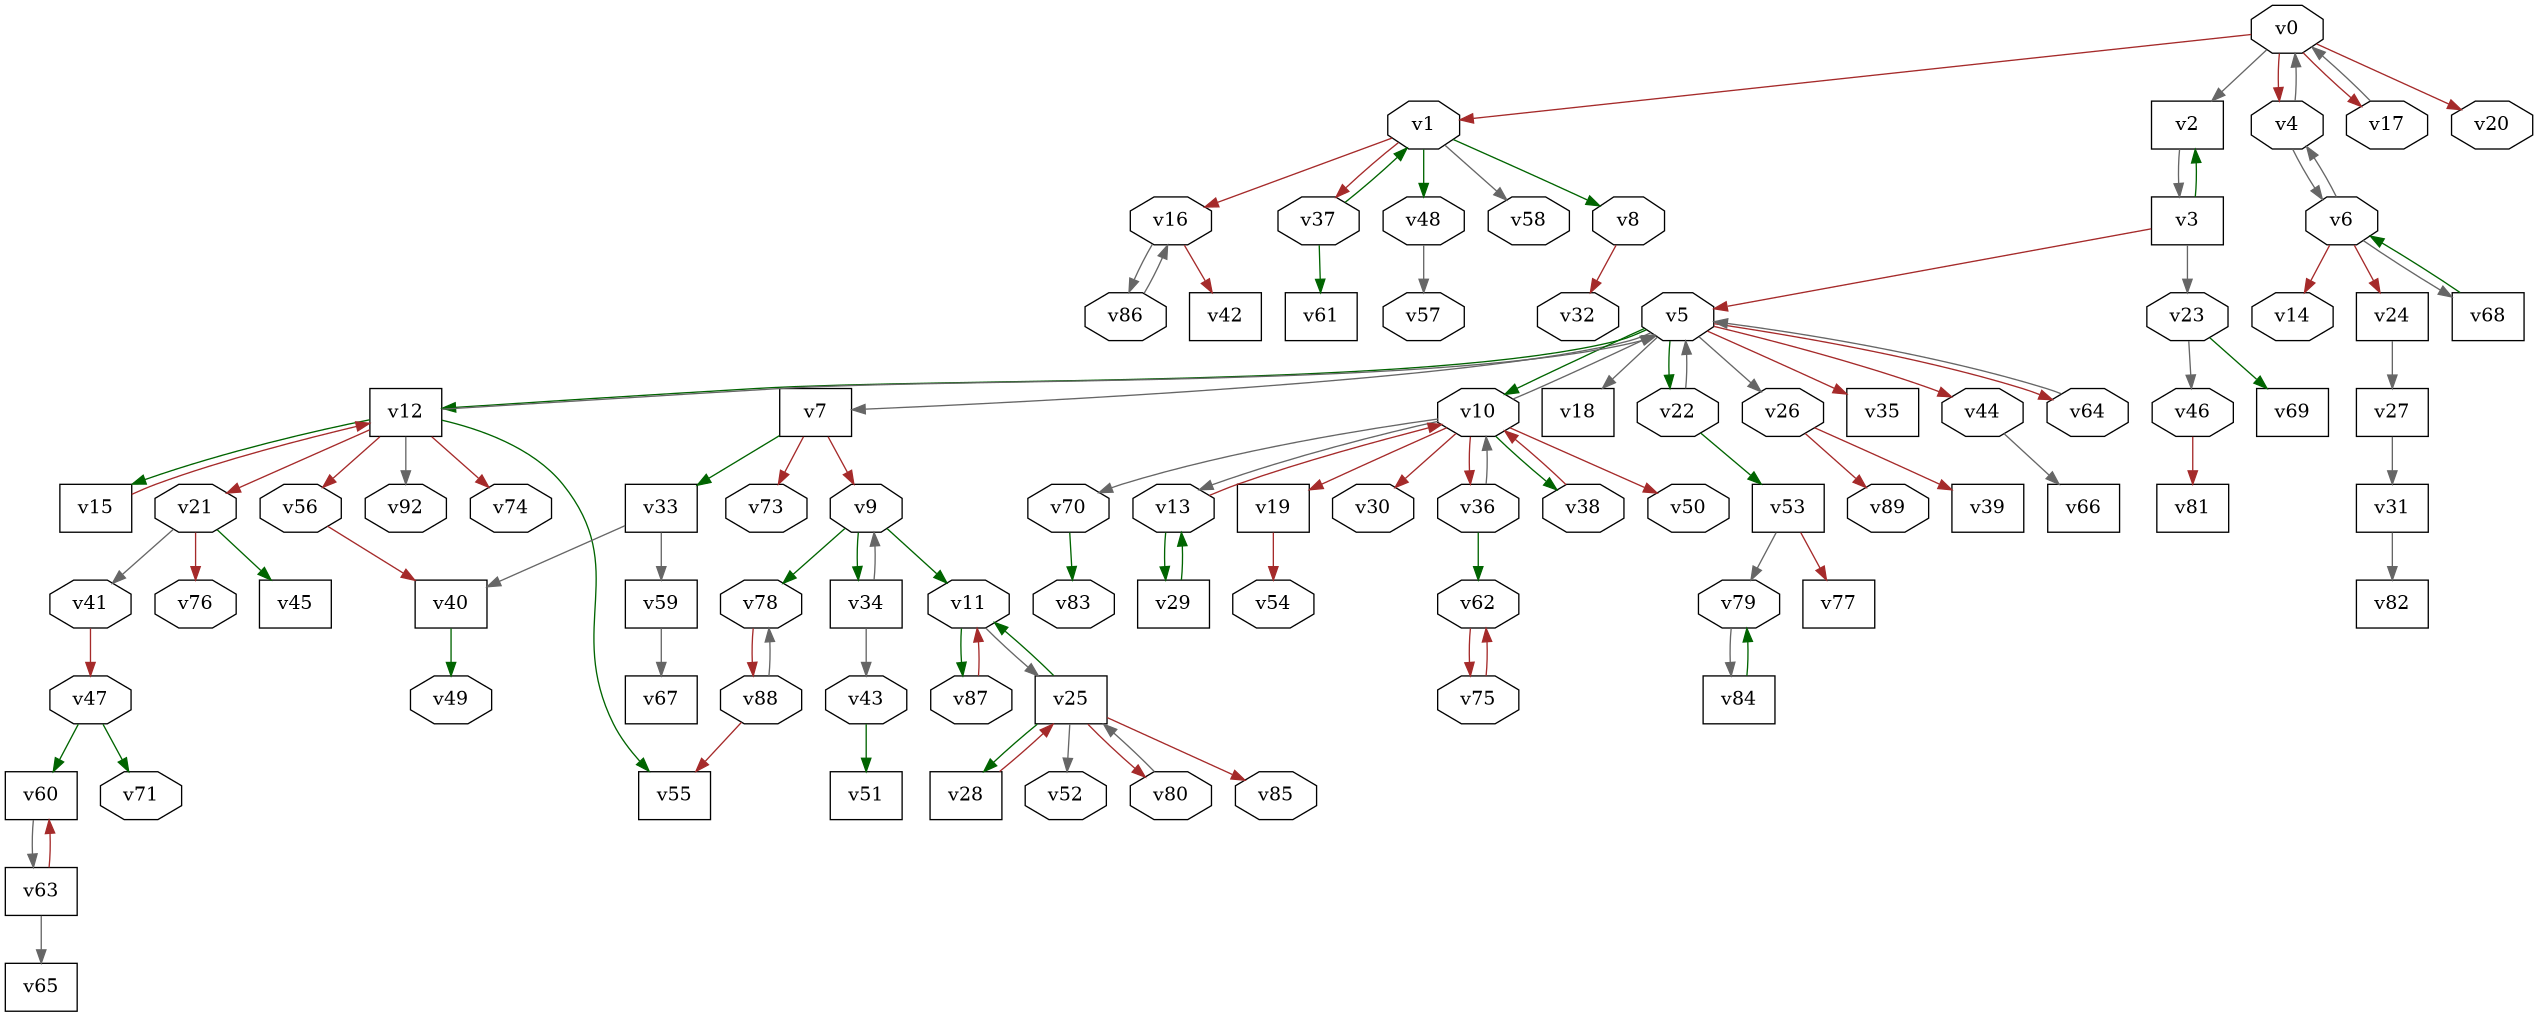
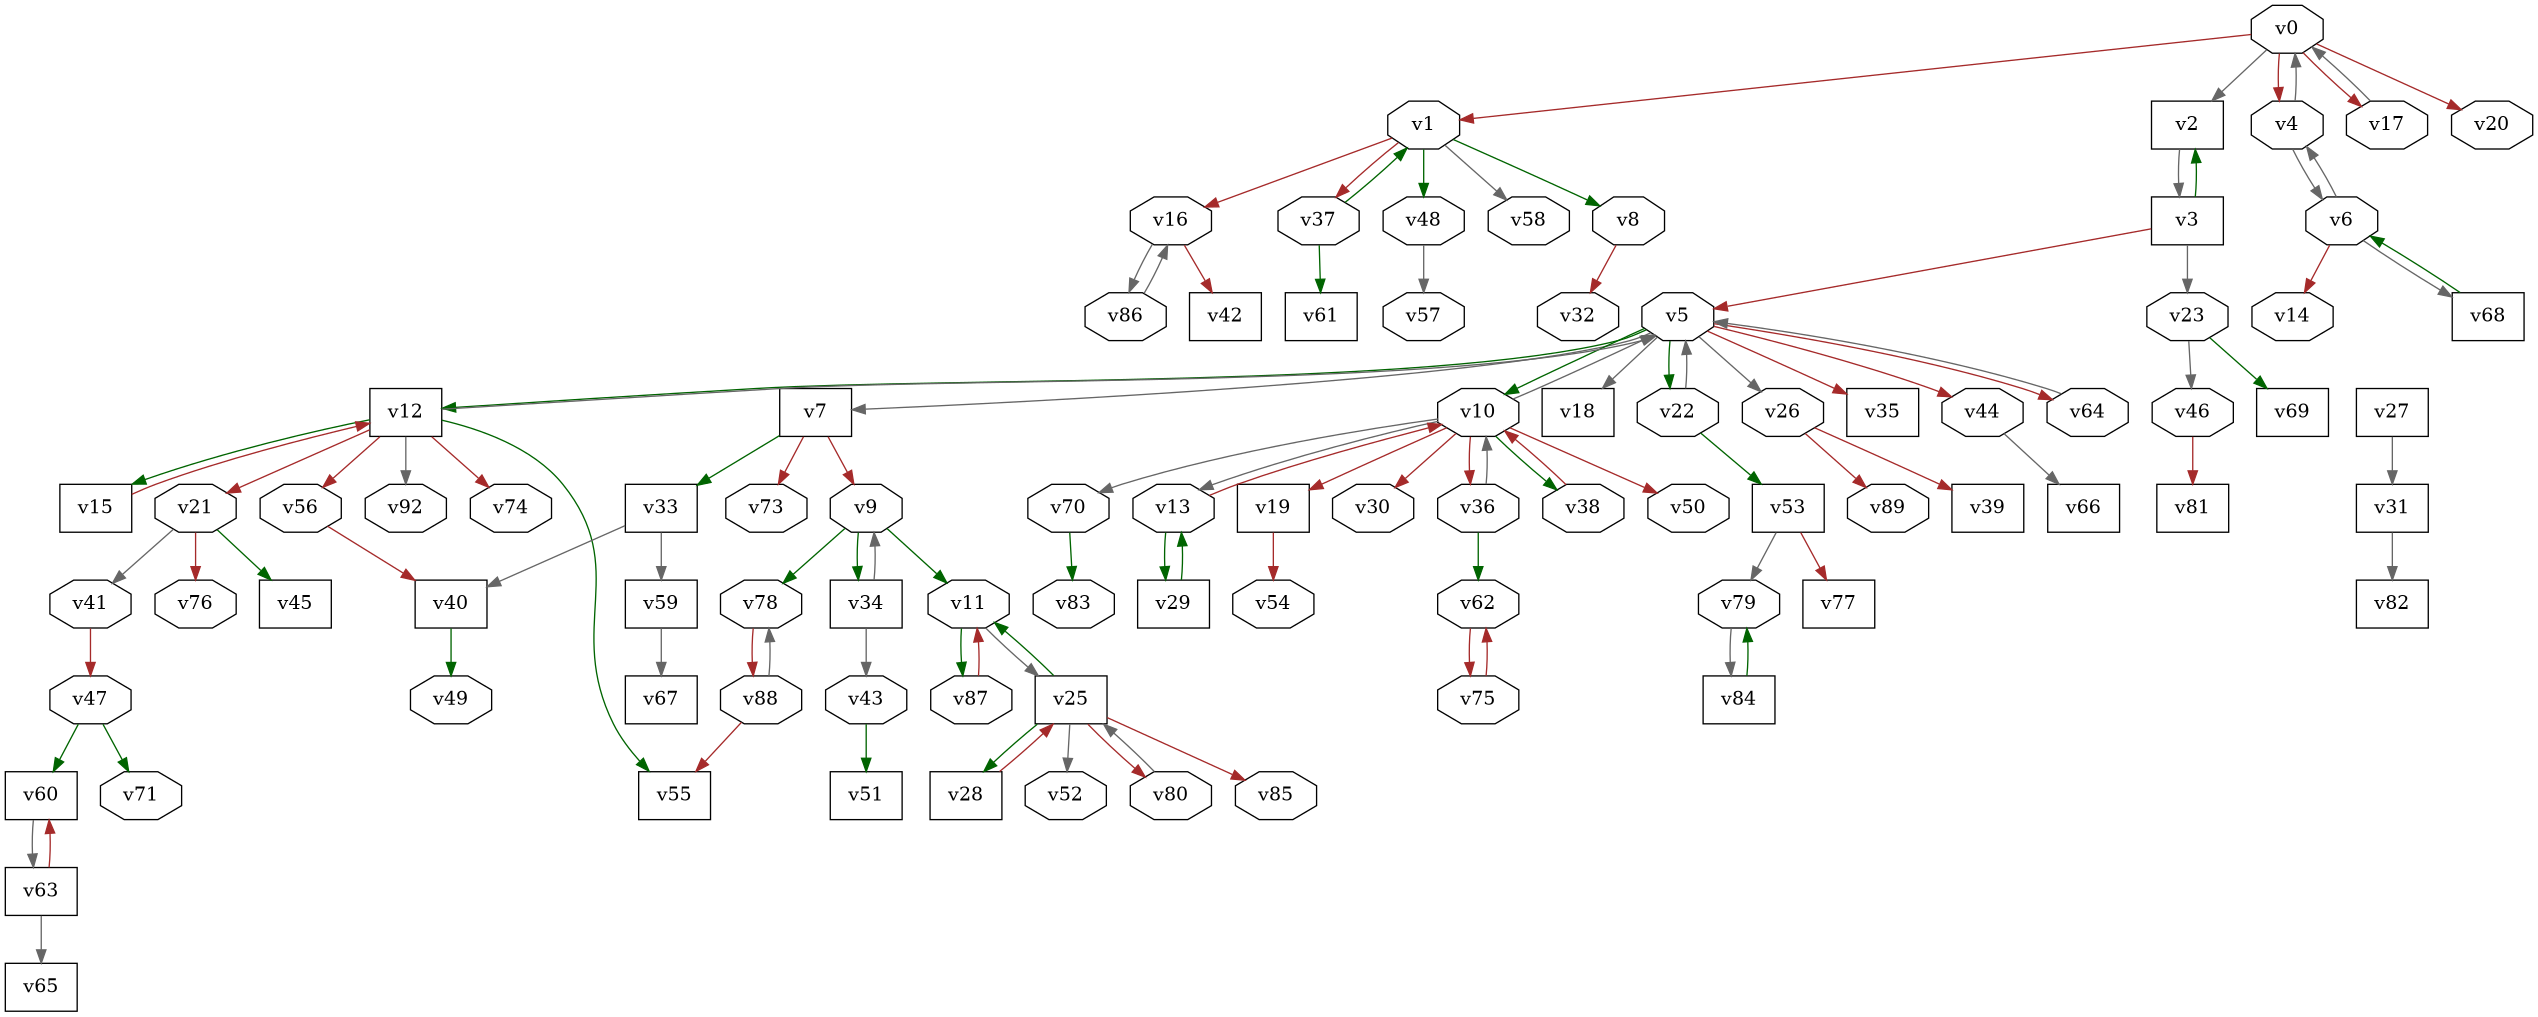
(2392, 317) -> none
